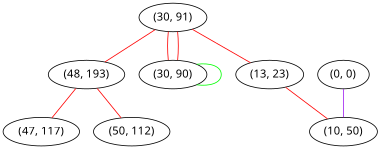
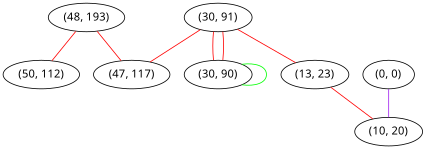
(130, 46) -> (175, 46)
(343, 132) -> (389, 132)
